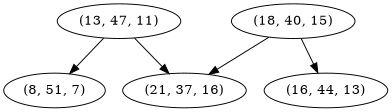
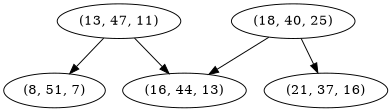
(293, 21) -> (293, 21)
(148, 52) -> (148, 52)
